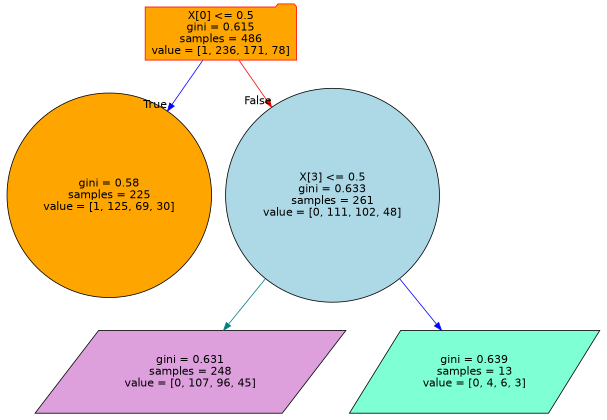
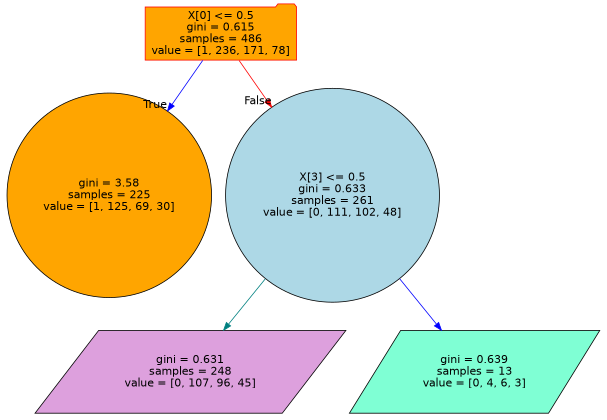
(109, 195) -> (109, 195)
